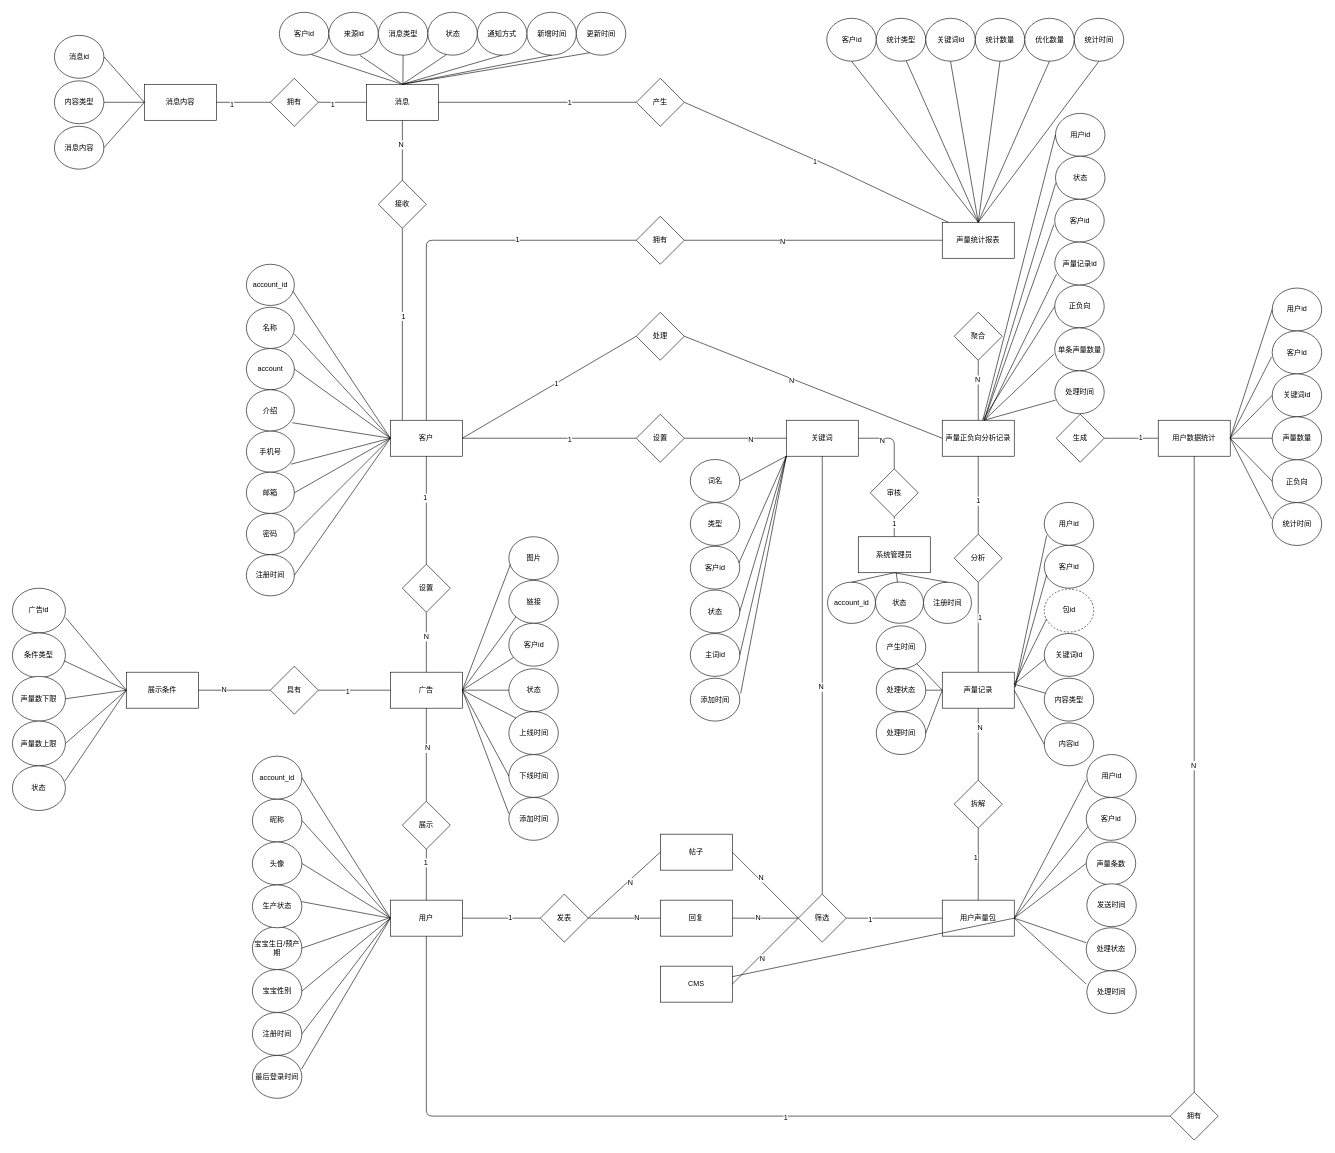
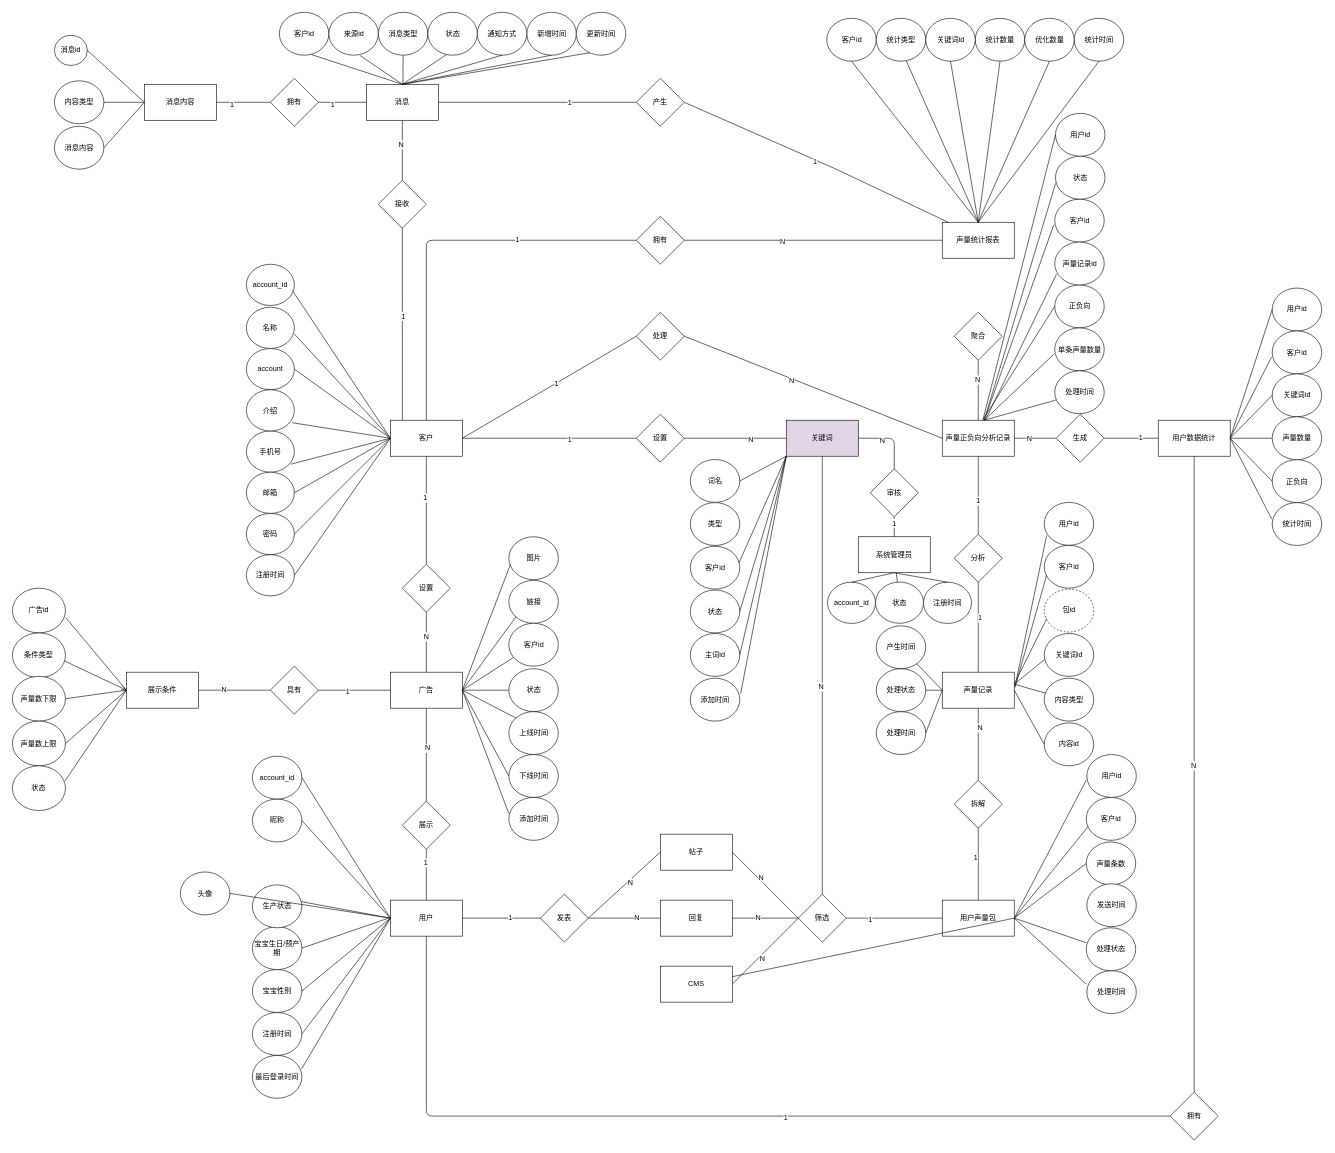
(79, 57) -> (71, 50)
(822, 438) -> (822, 438)
none -> (1035, 438)
(120, 687) -> (120, 687)
(277, 864) -> (205, 894)
